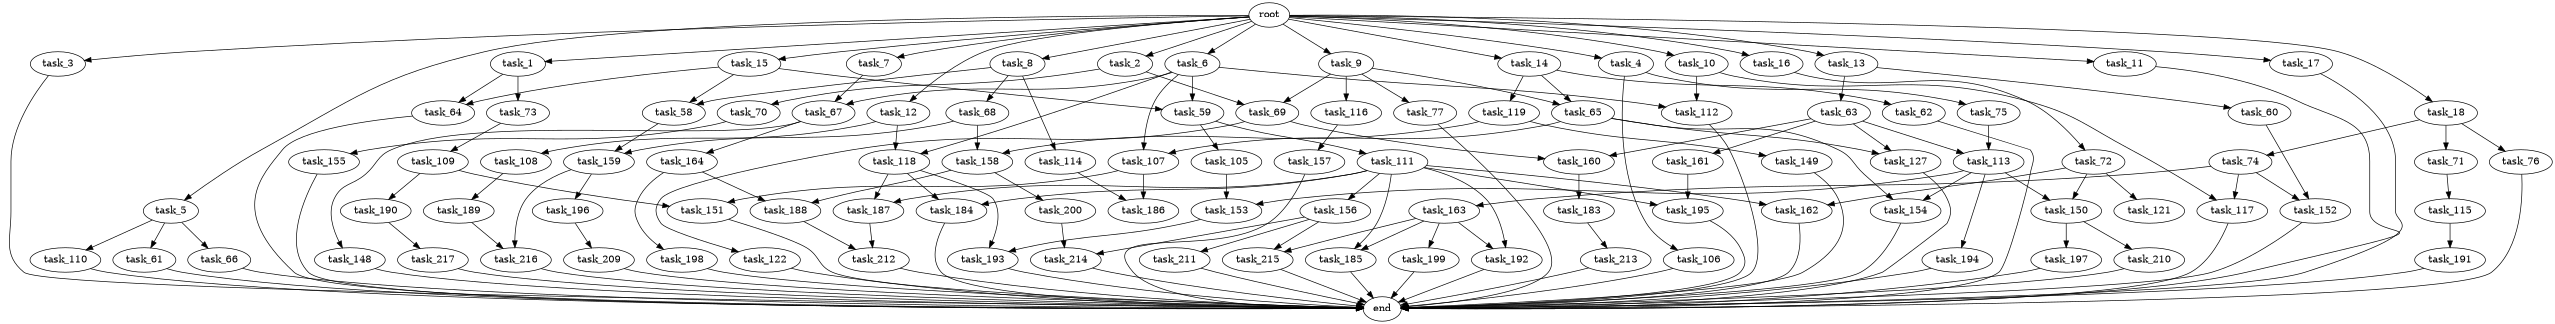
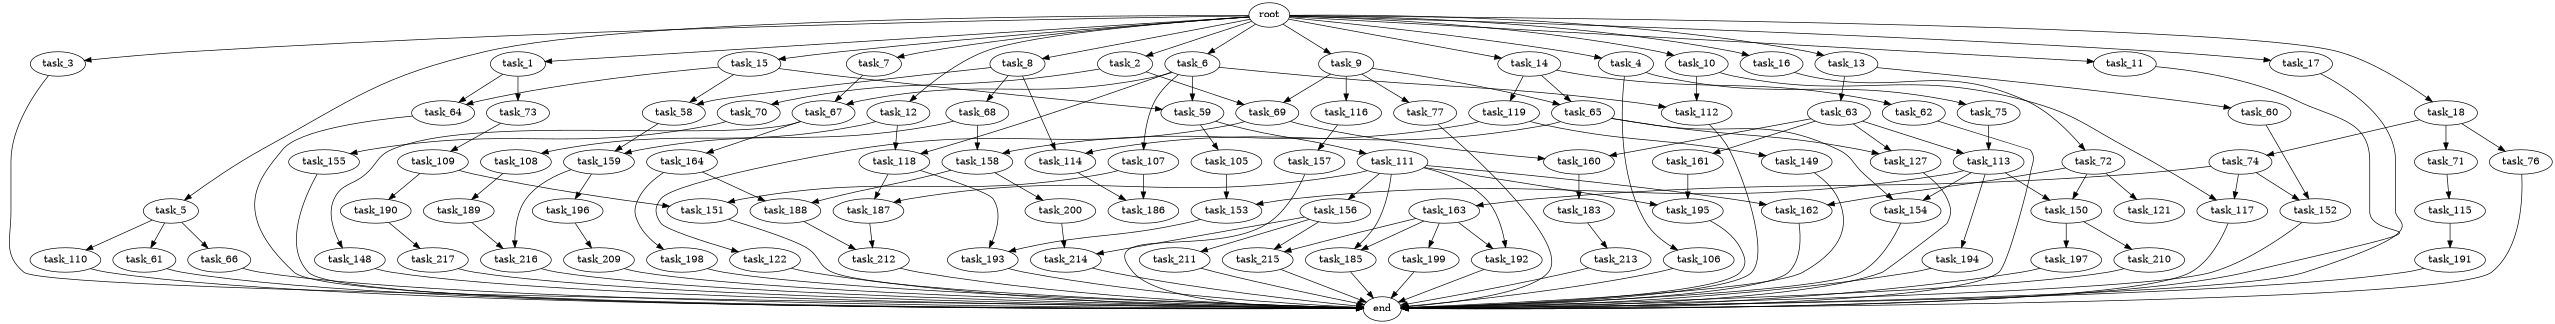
(1407, 139) -> (1421, 139)
(951, 211) -> none
